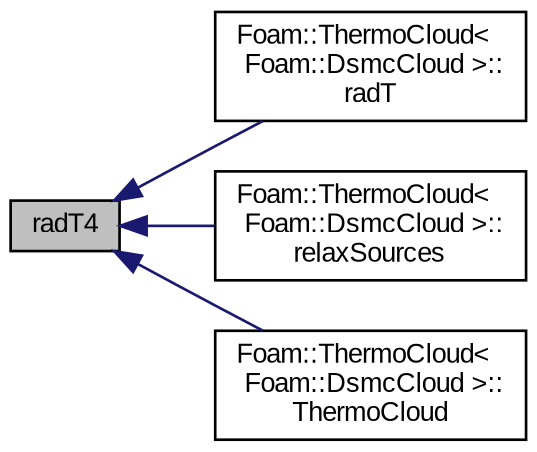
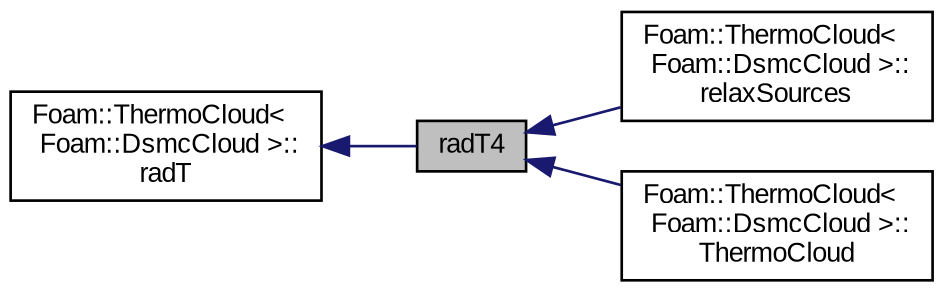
(200, 154) -> (383, 146)
